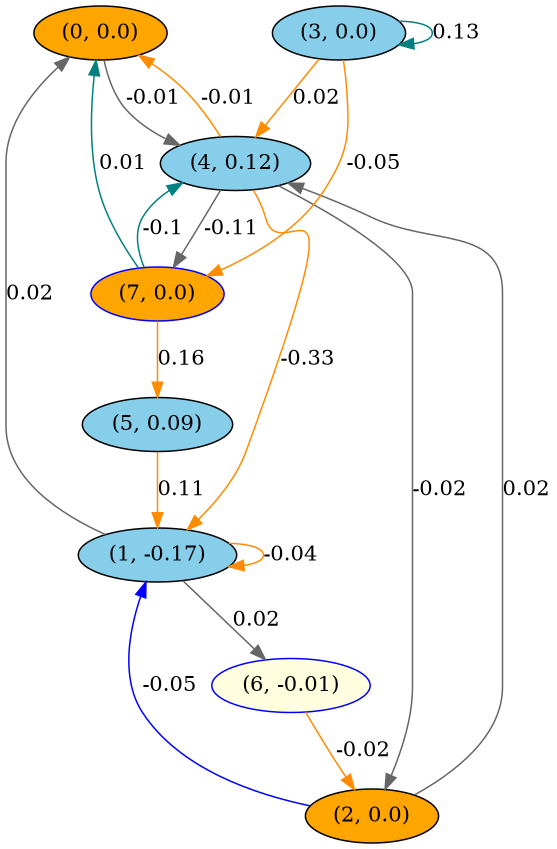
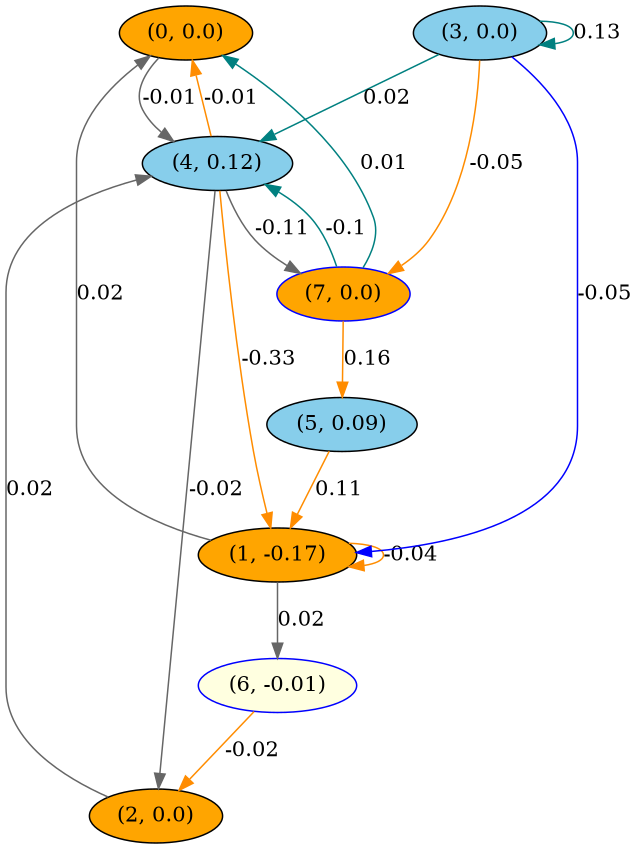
(292, 92) -> (357, 94)
(158, 555) -> (278, 555)
(168, 741) -> (578, 362)
